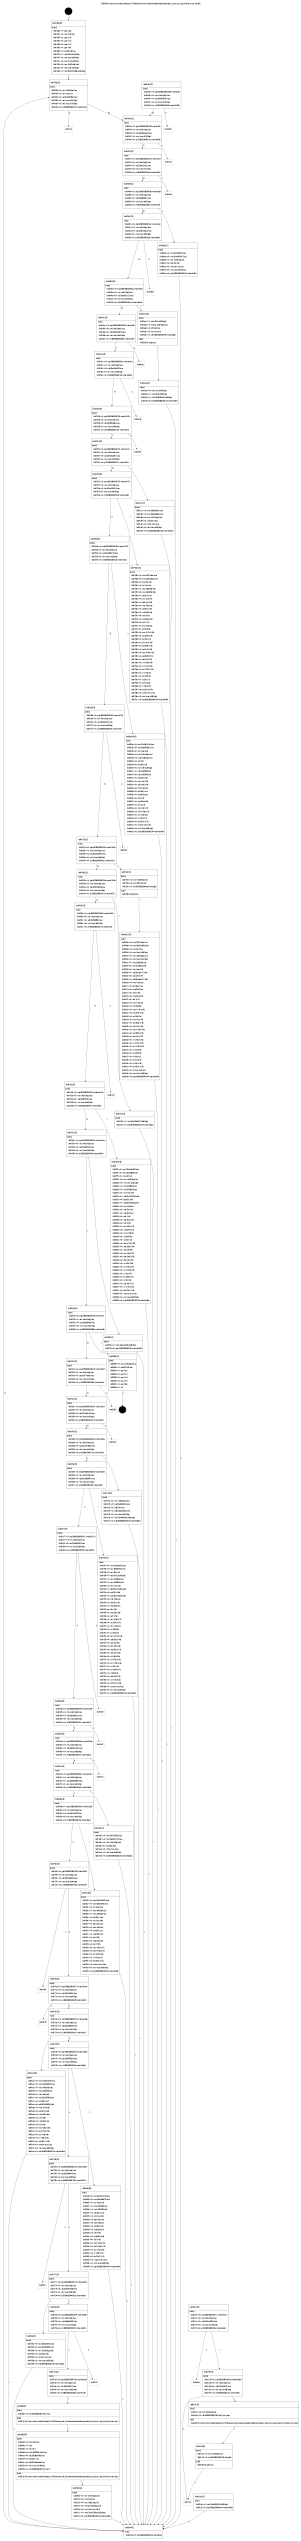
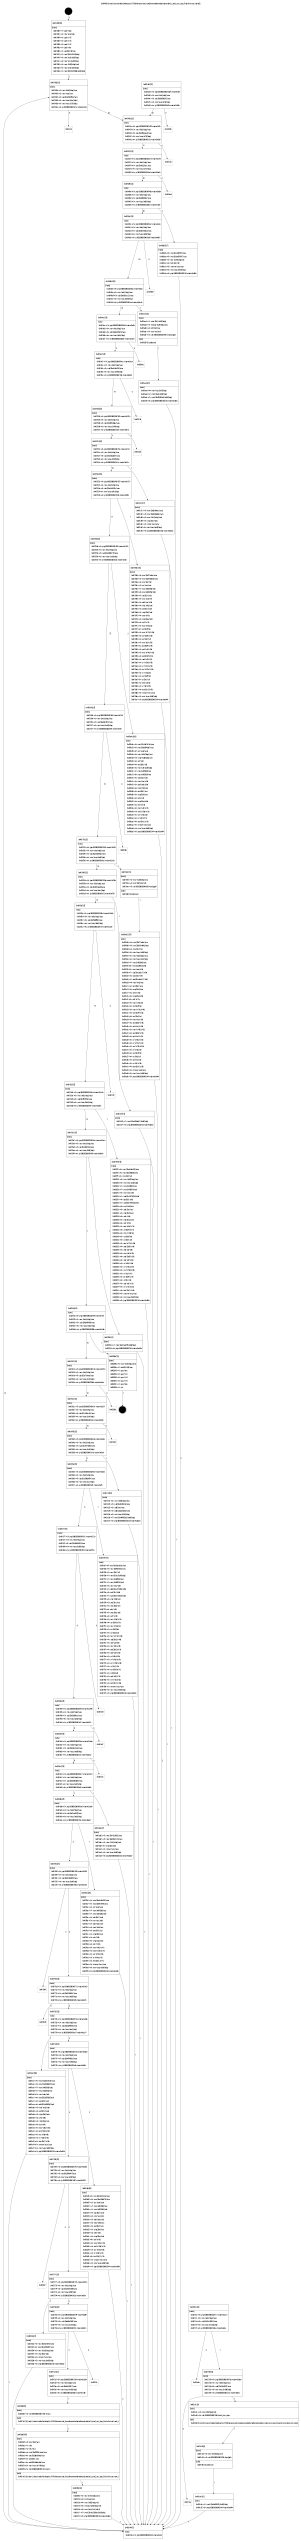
(195, 2482) -> (214, 2480)
